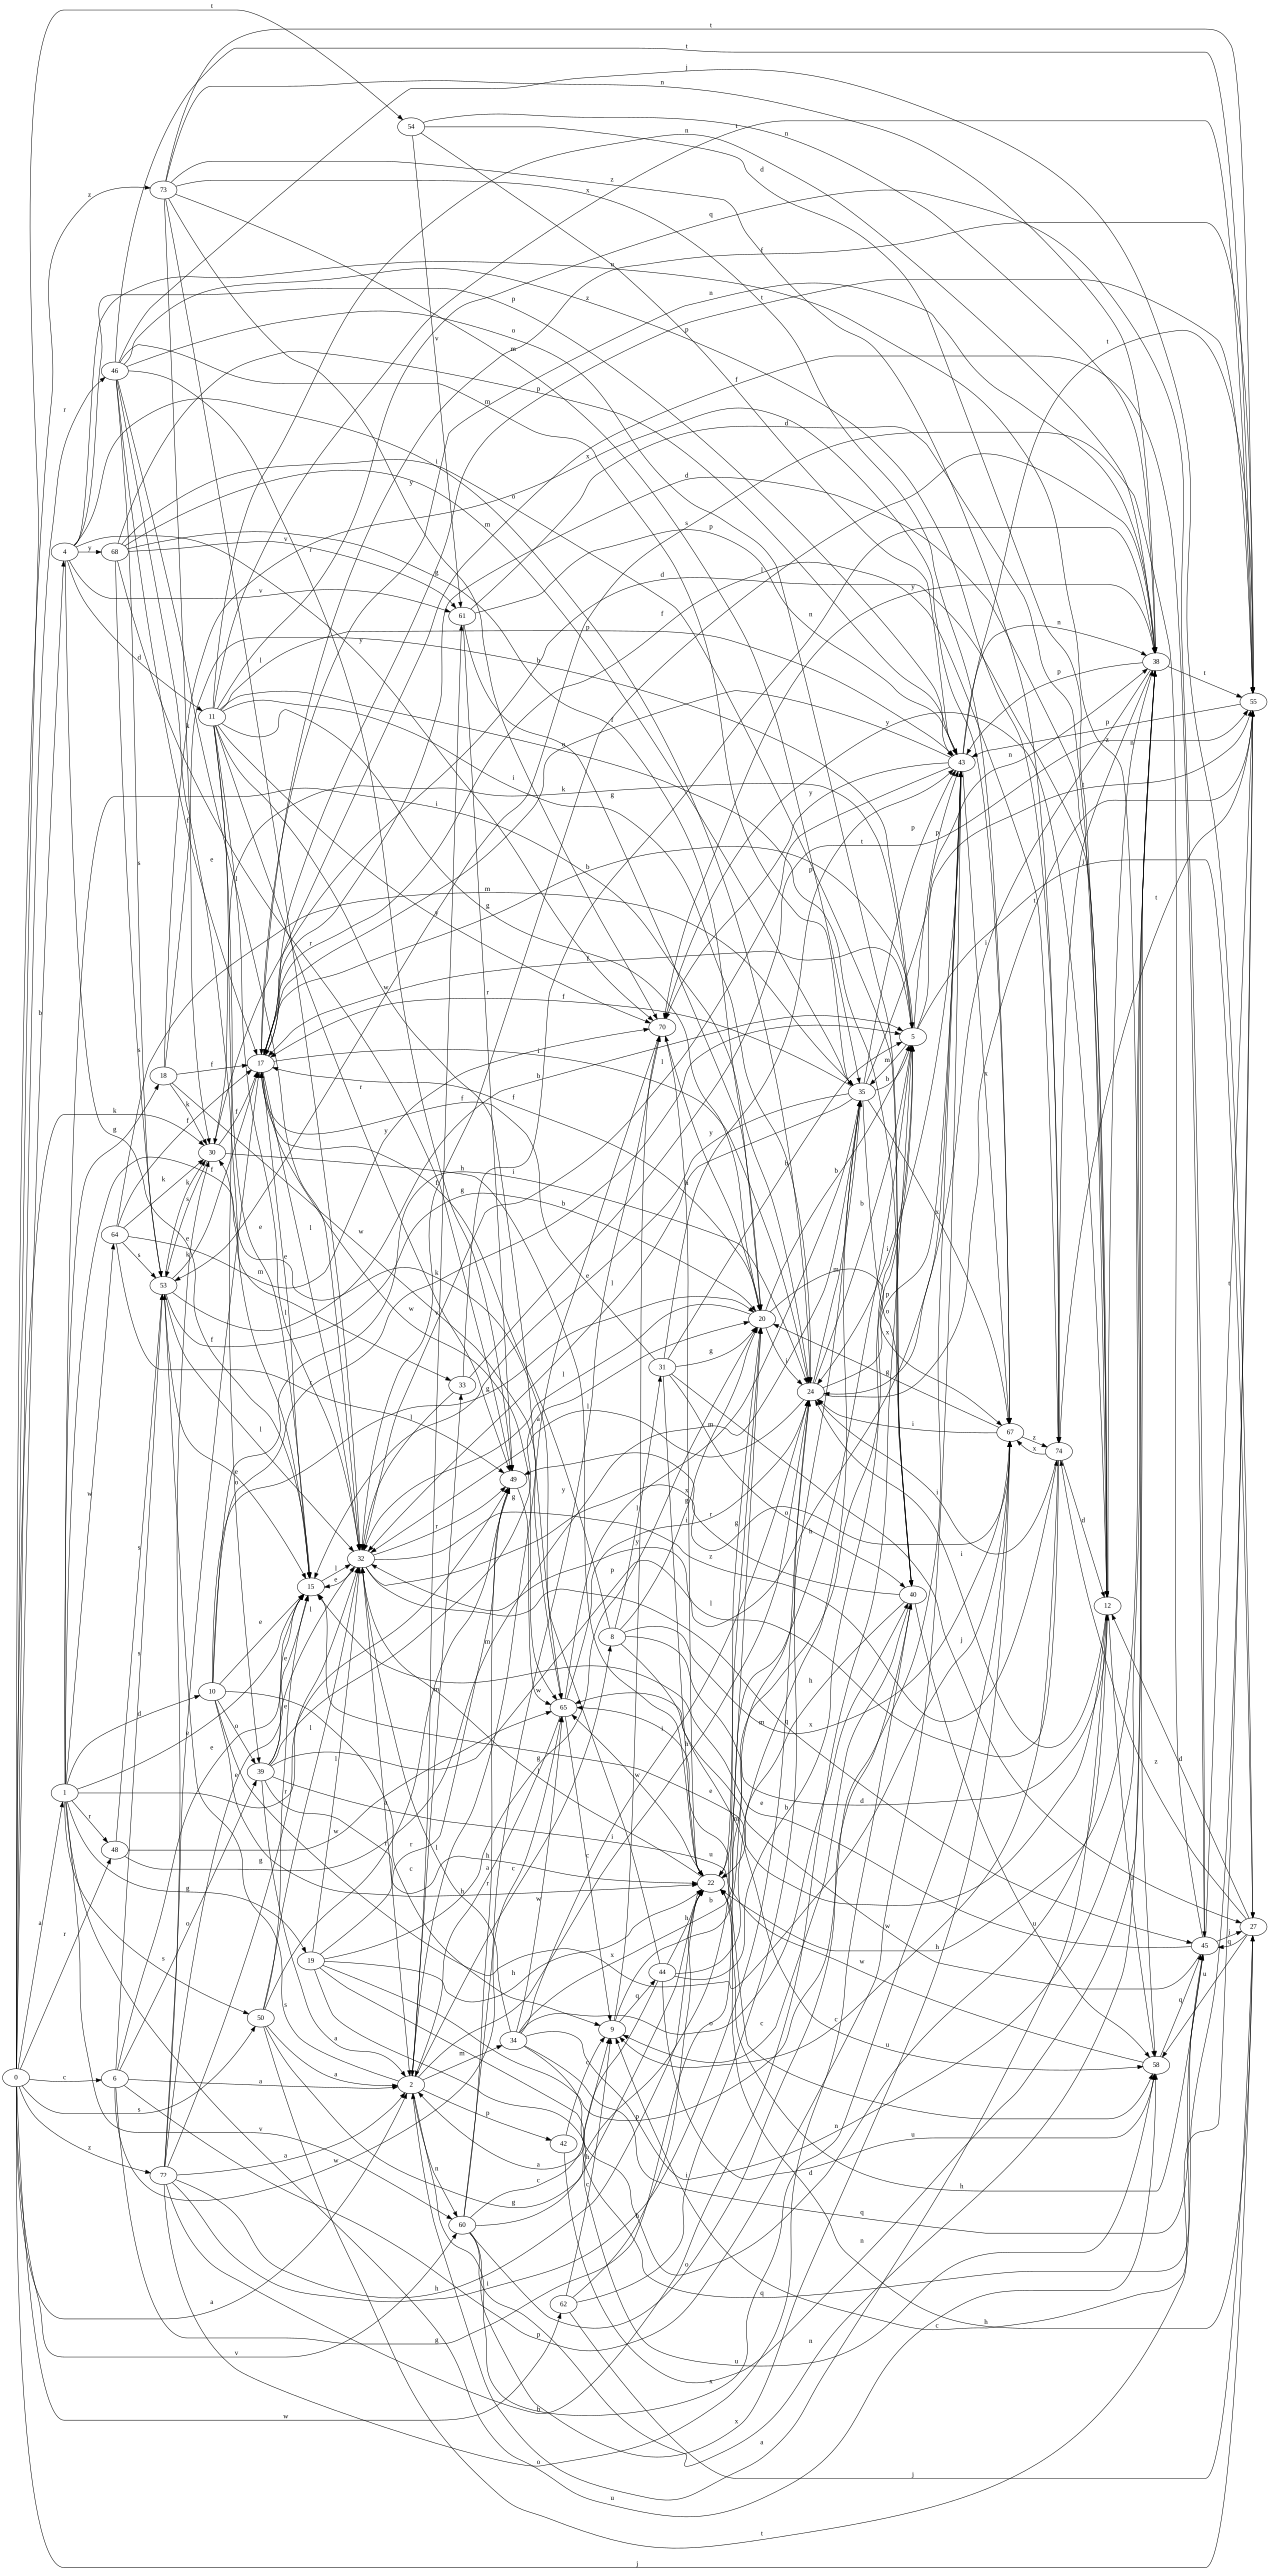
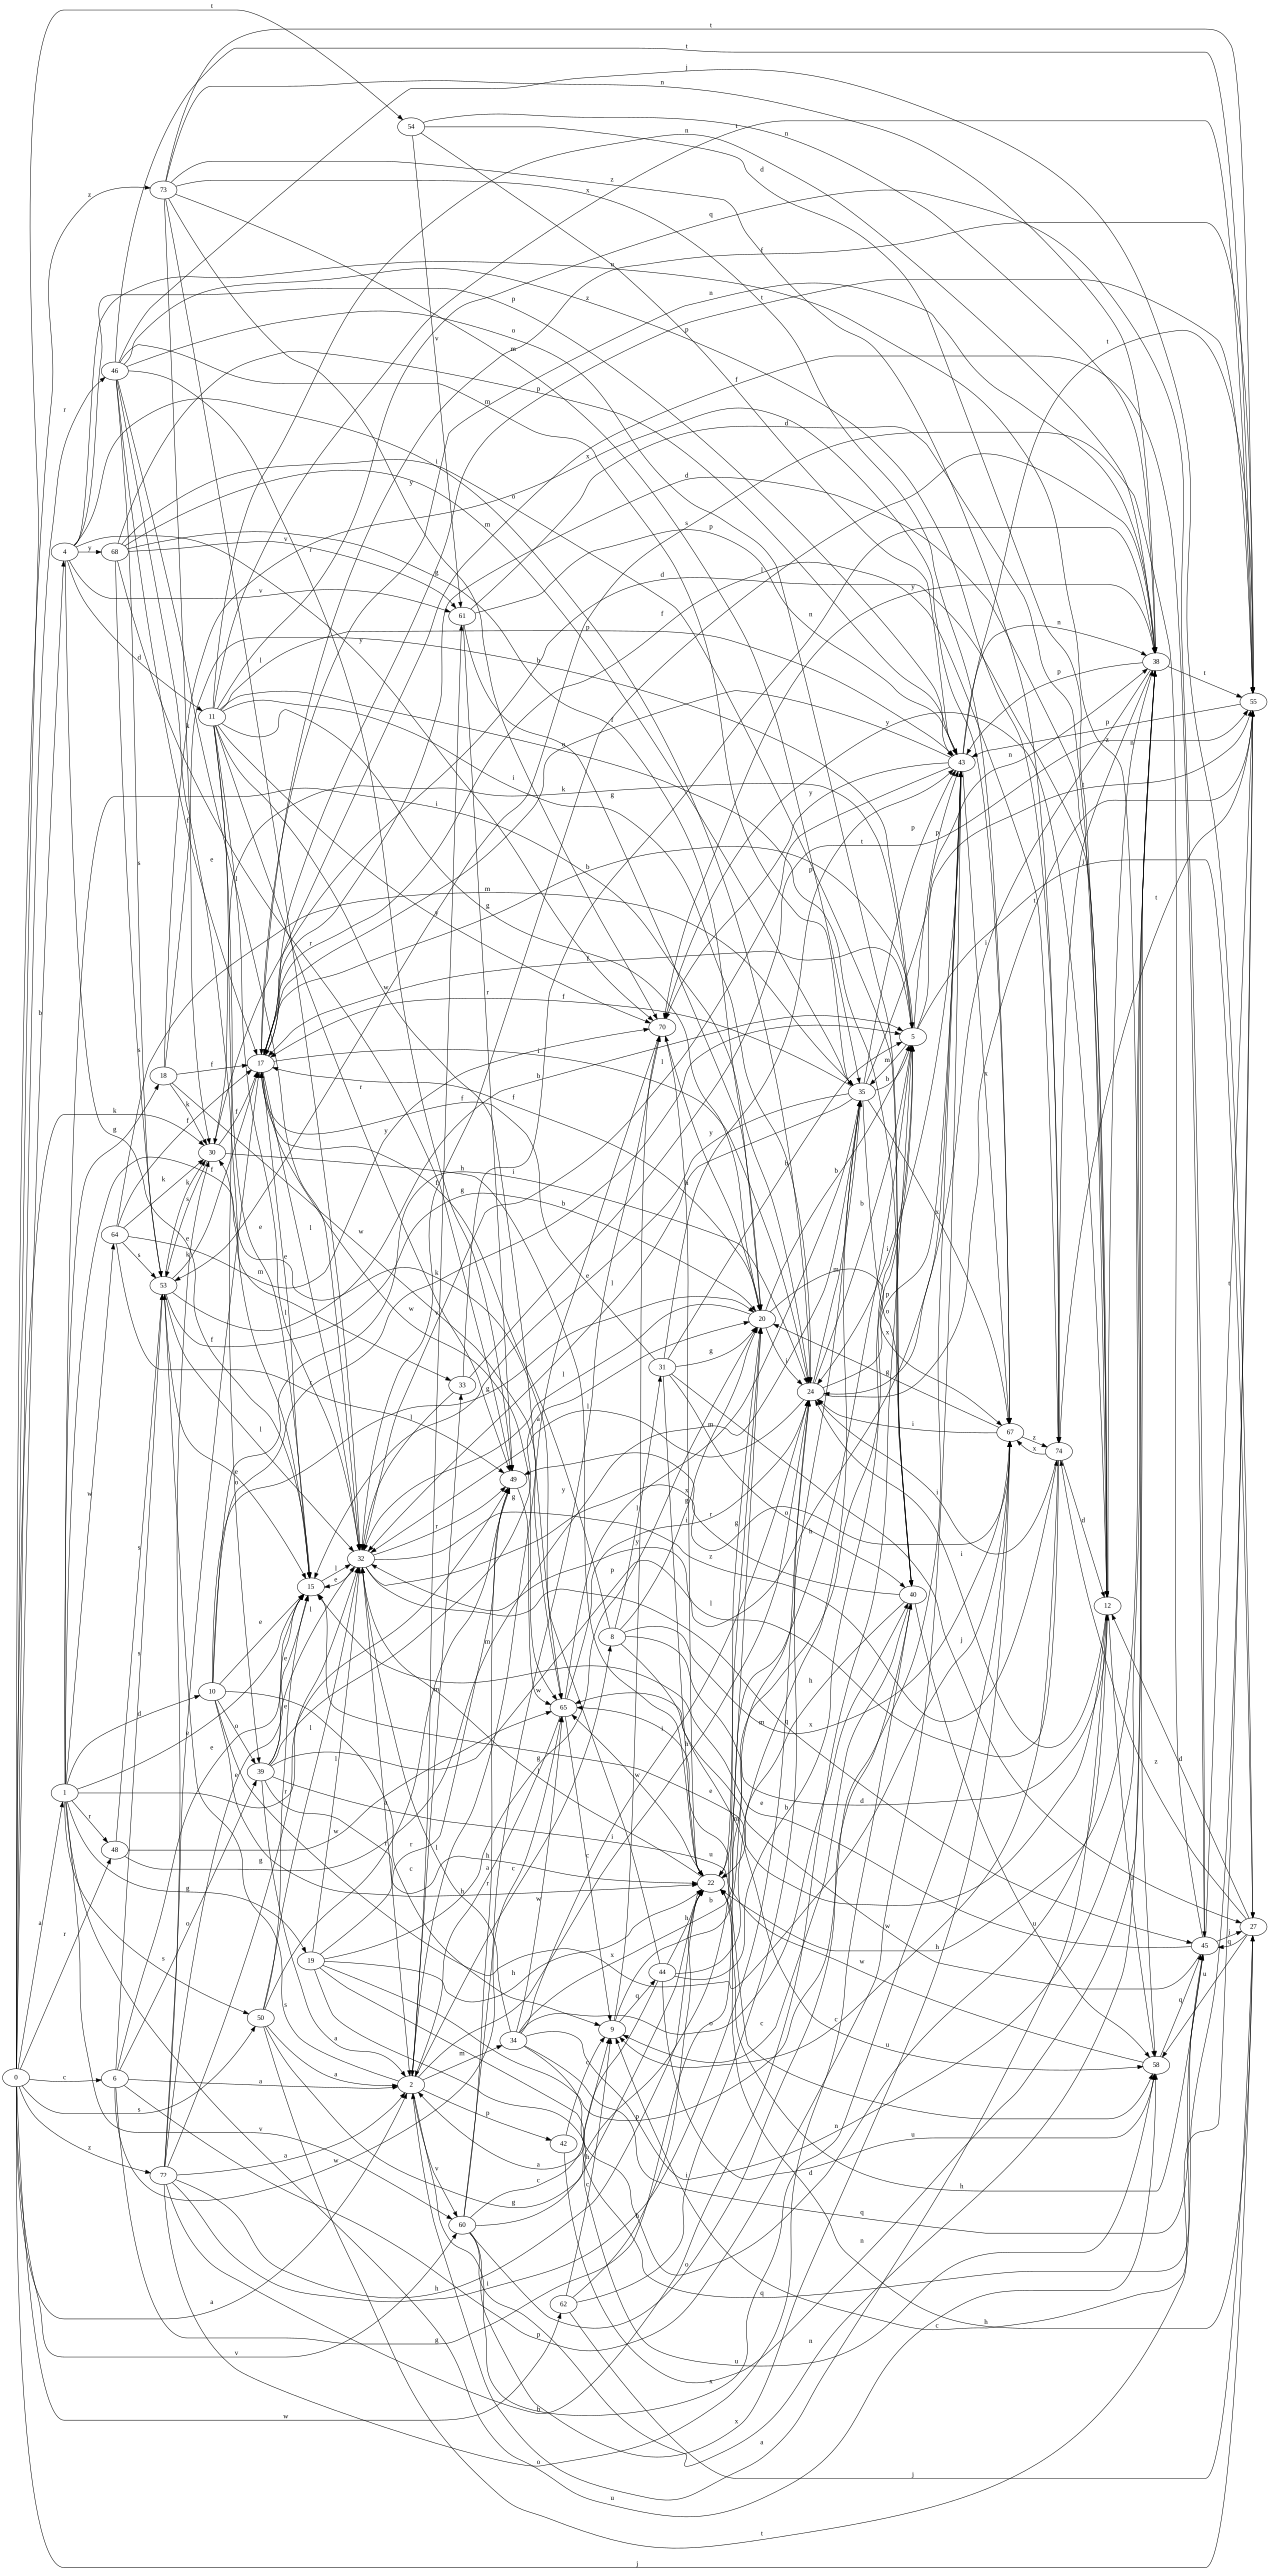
(437, 2169) -> (437, 2169)
